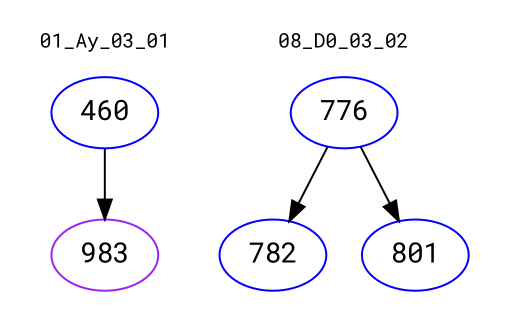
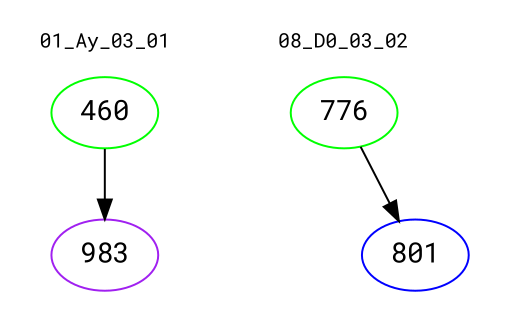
(105, 113) -> (105, 113)
(344, 113) -> (344, 113)
(273, 255) -> none
